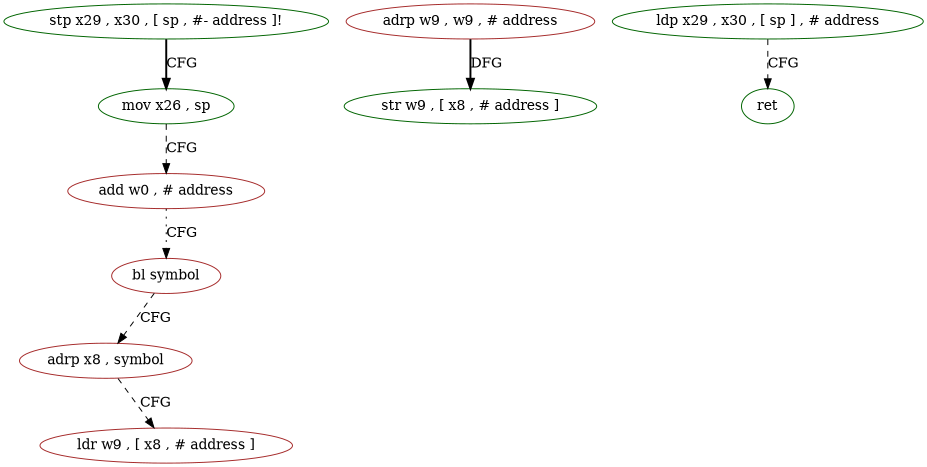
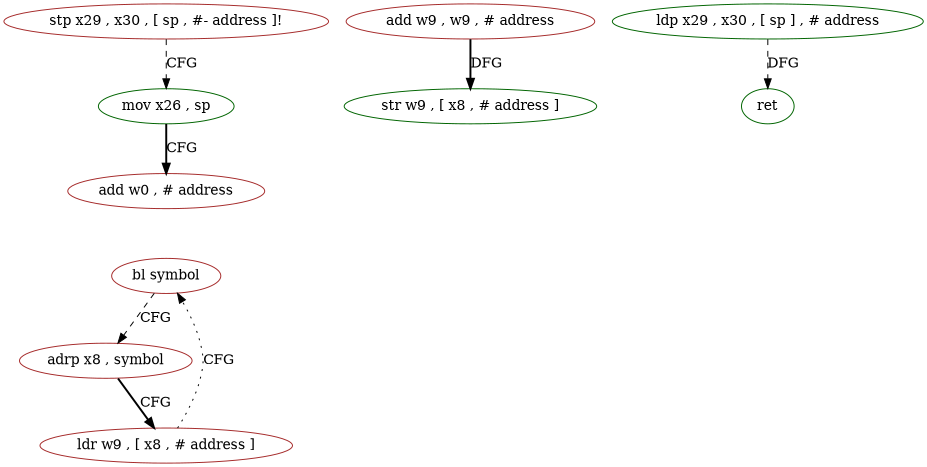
(166, 21) -> (166, 21)
(470, 21) -> (470, 21)
(166, 59) -> (166, 59)
(783, 64) -> (783, 64)
(166, 144) -> (166, 144)
(166, 229) -> (203, 366)
(133, 399) -> (133, 399)
